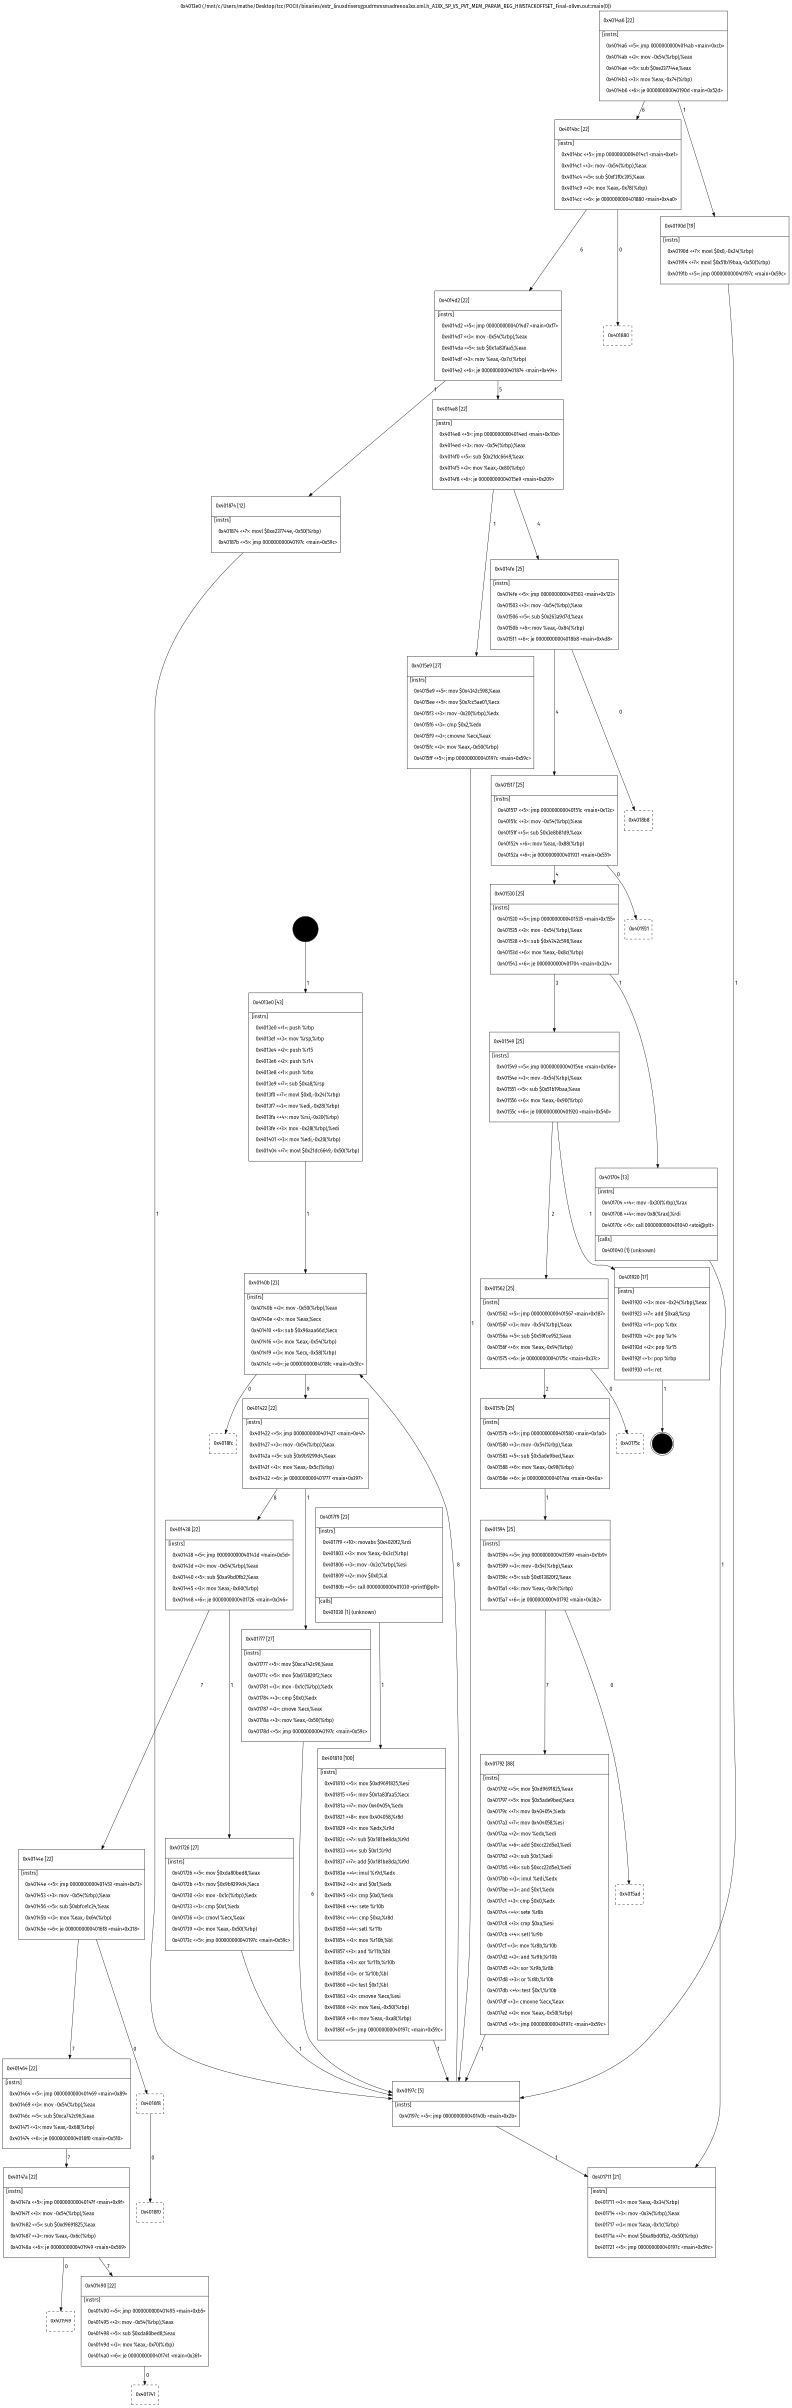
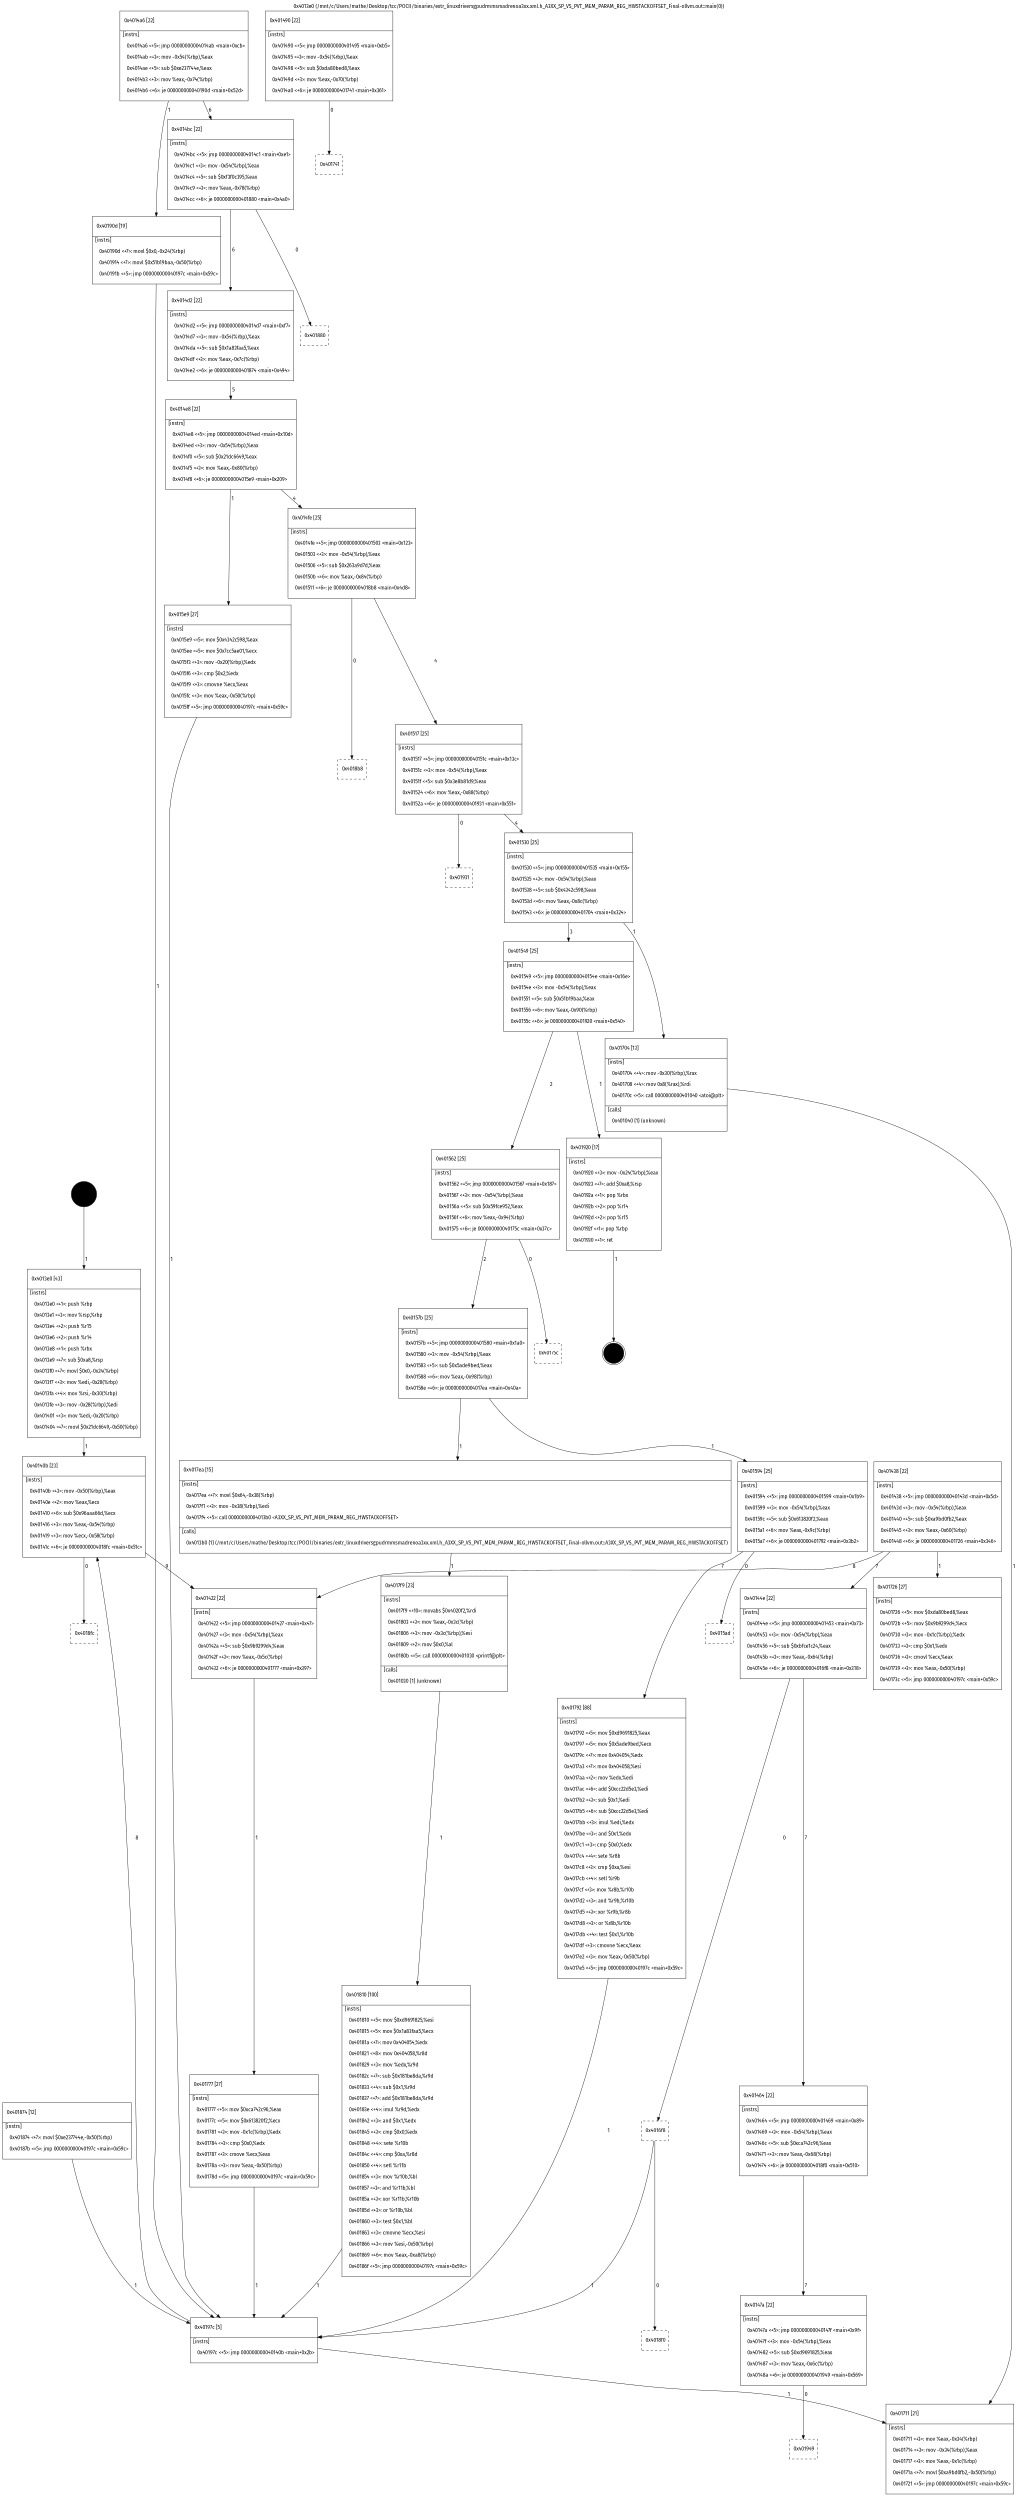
(378, 437) -> none
(268, 1503) -> (601, 1570)
none -> (455, 1507)
(312, 1894) -> (256, 2286)
(292, 2046) -> (538, 2309)
(105, 2265) -> none
